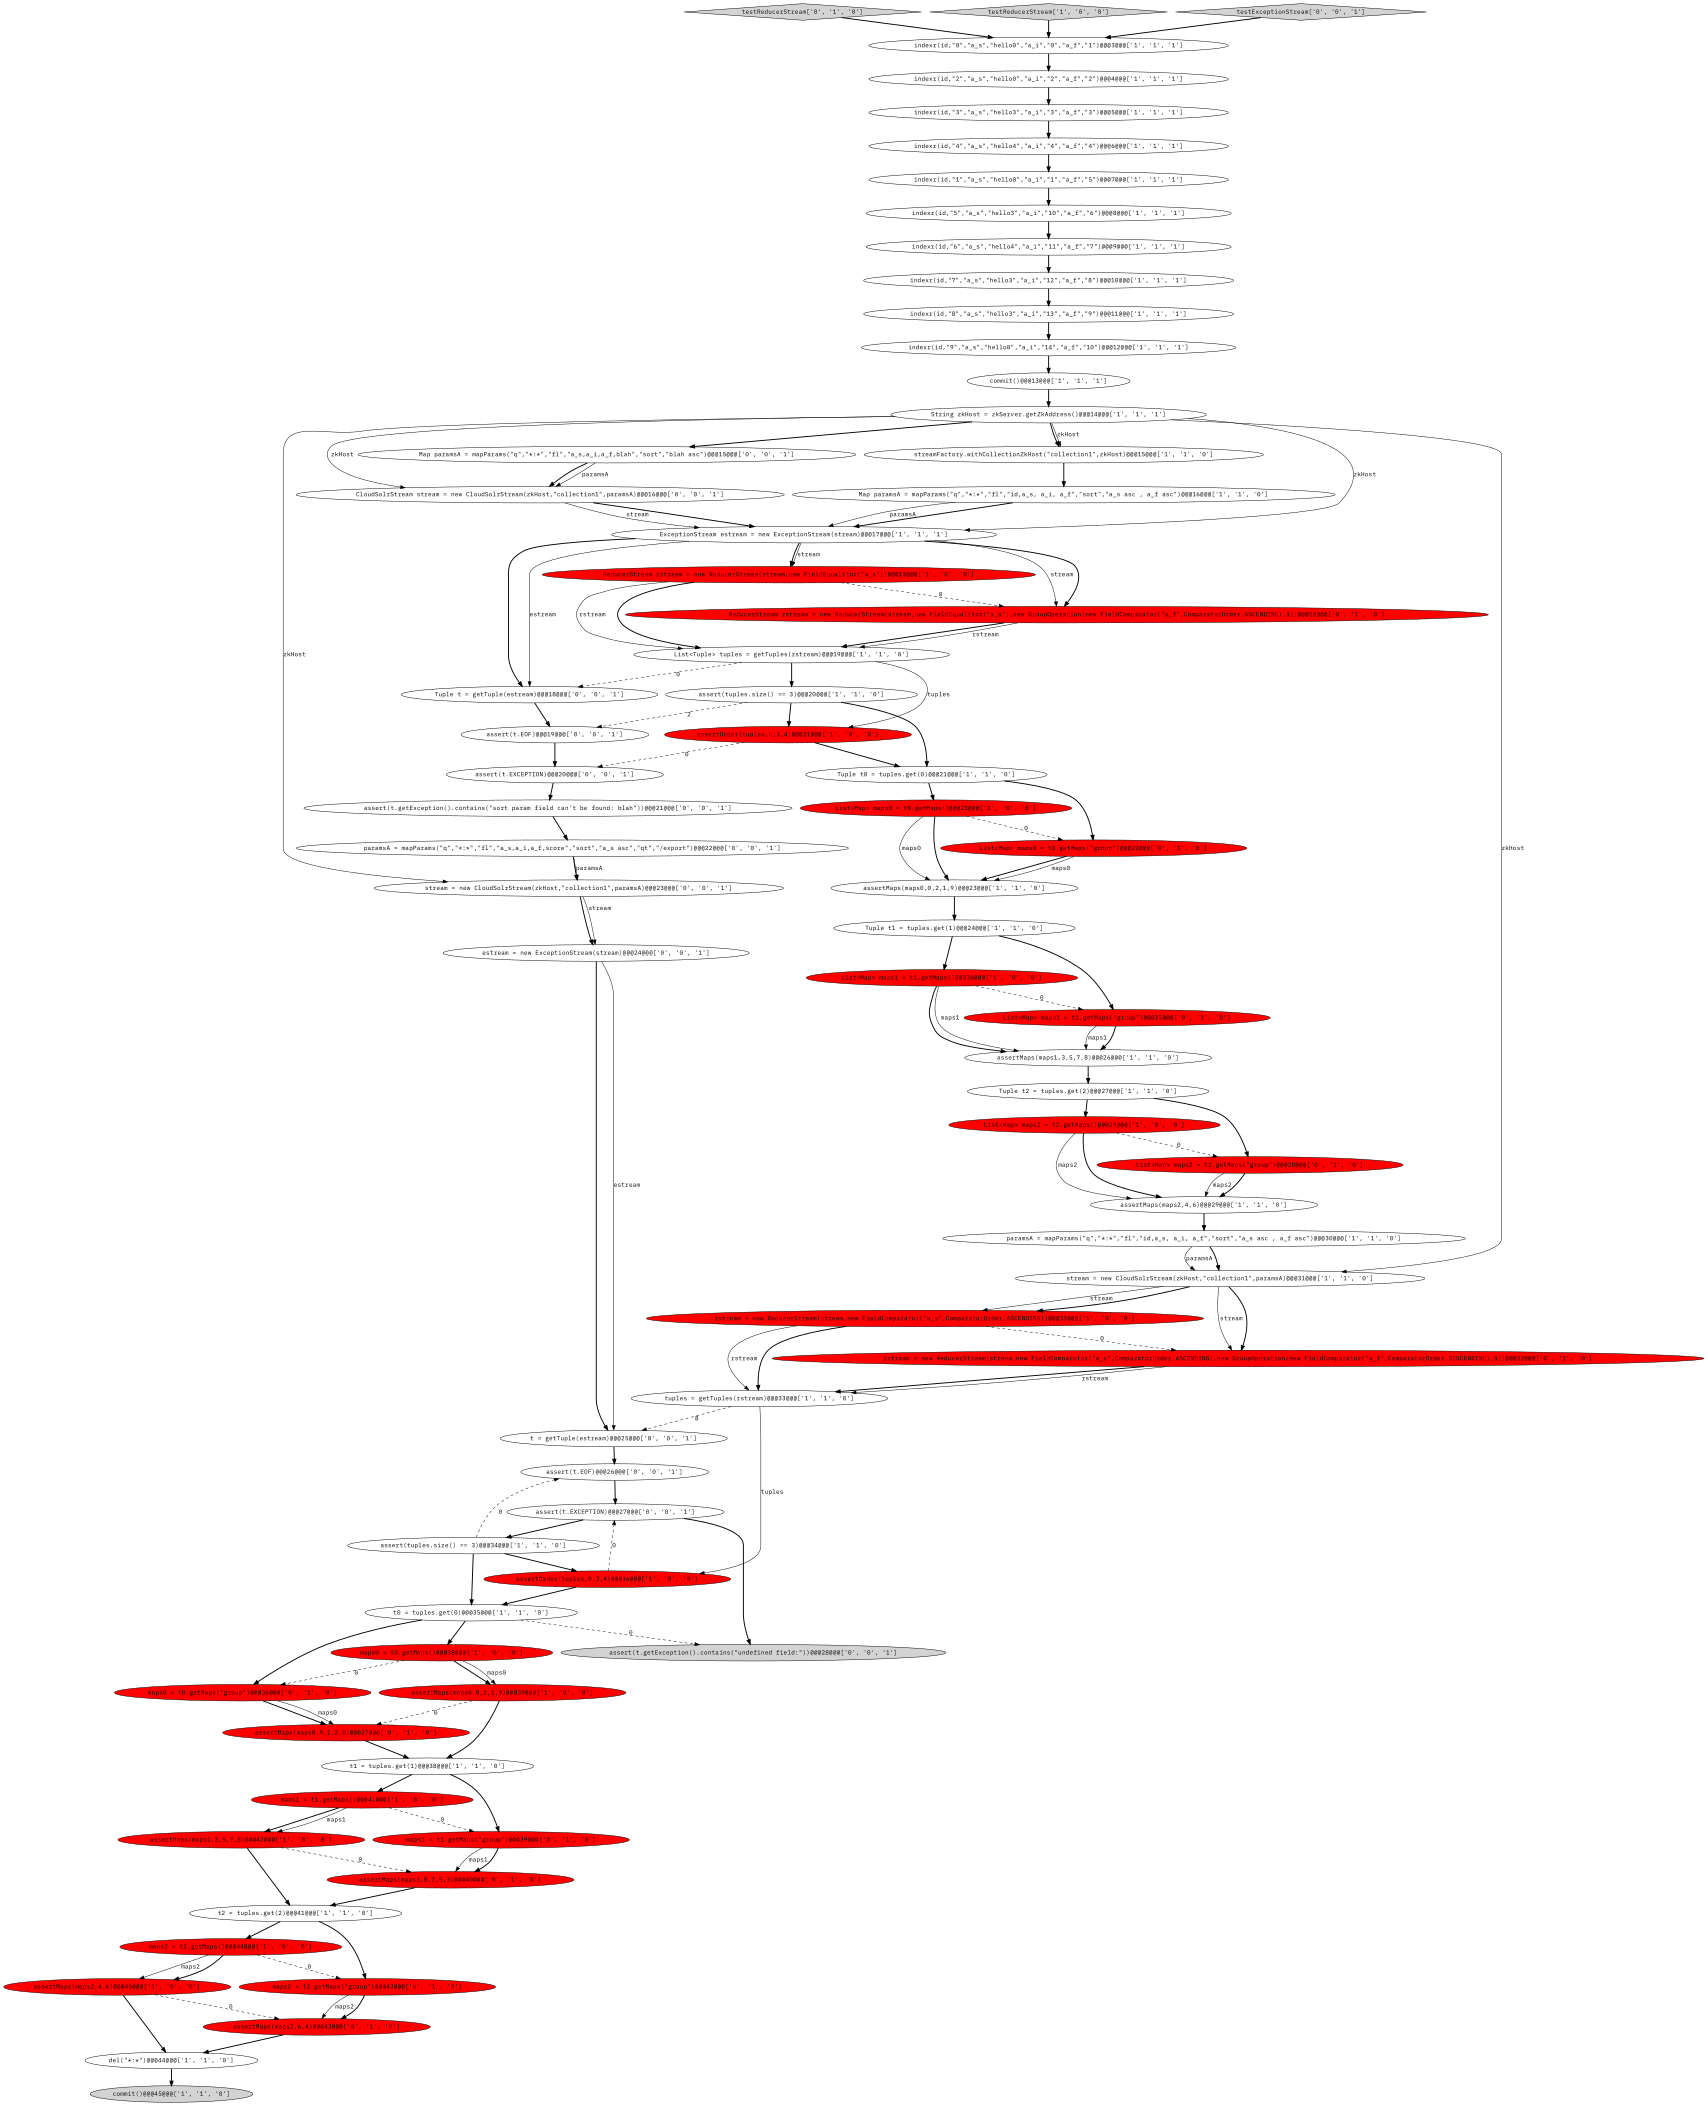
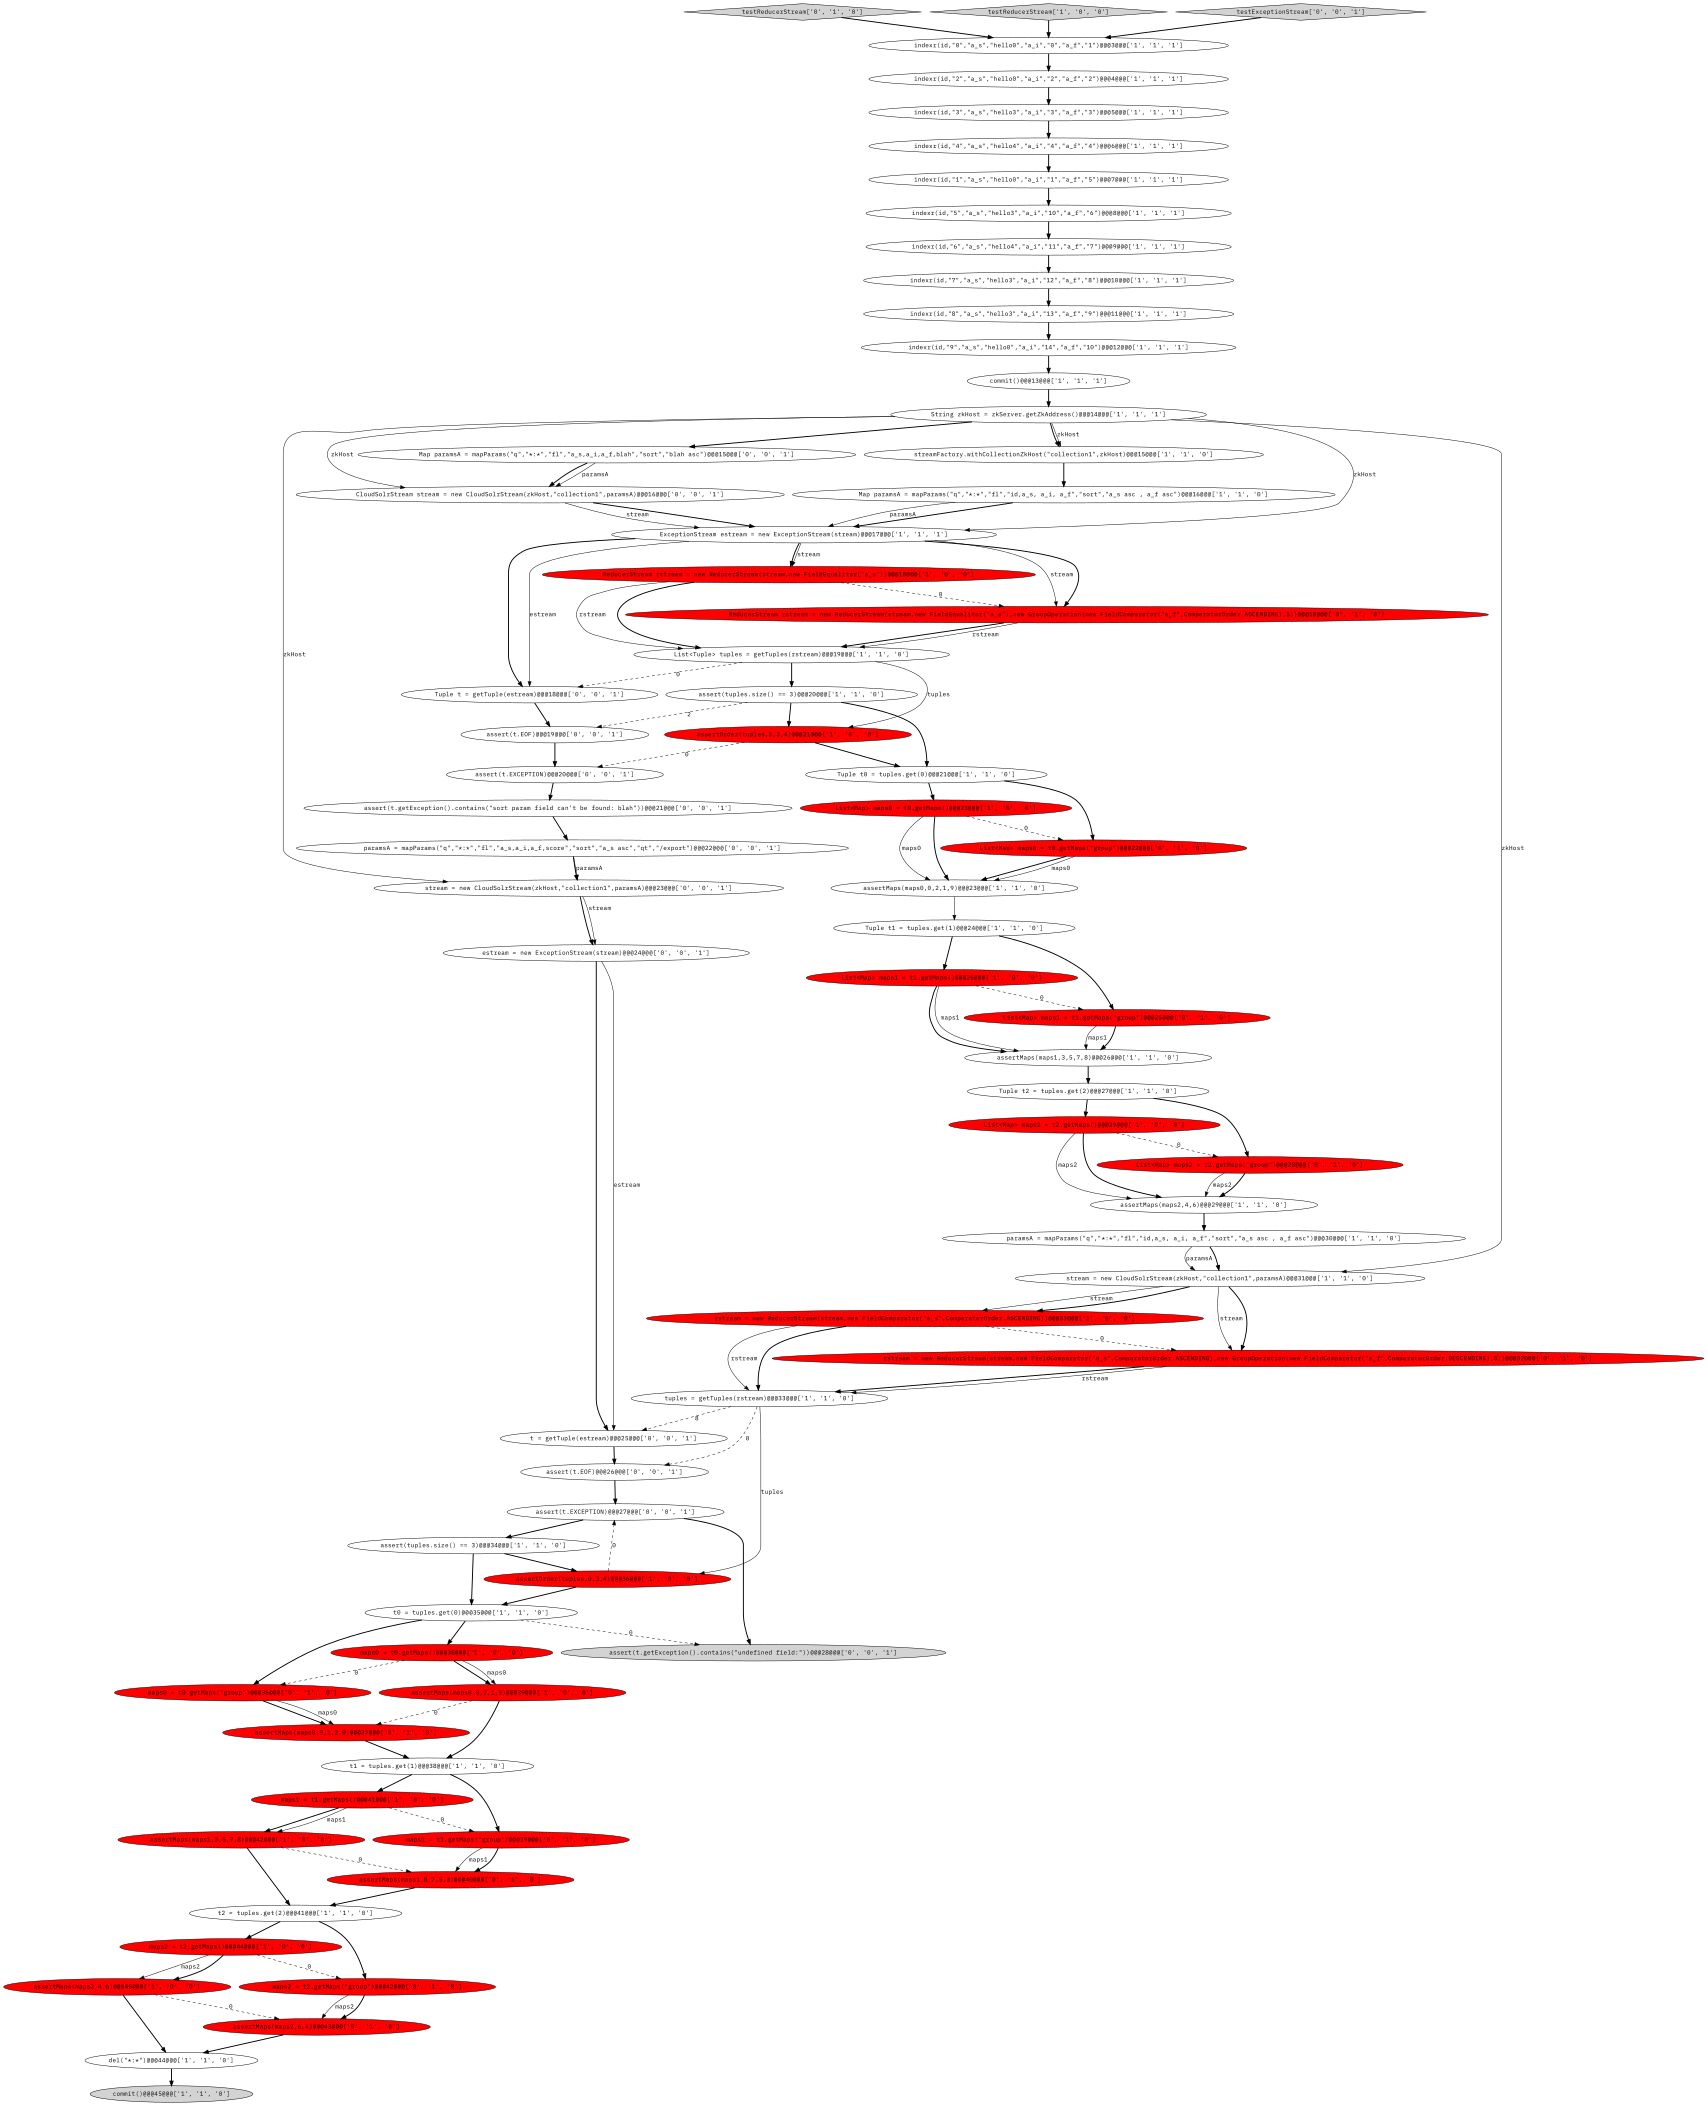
(954, 906) -> (954, 906)
(507, 1498) -> (724, 1451)
